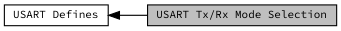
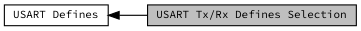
(242, 15) -> (252, 15)
